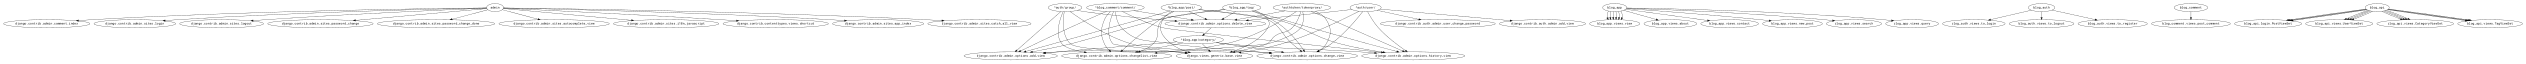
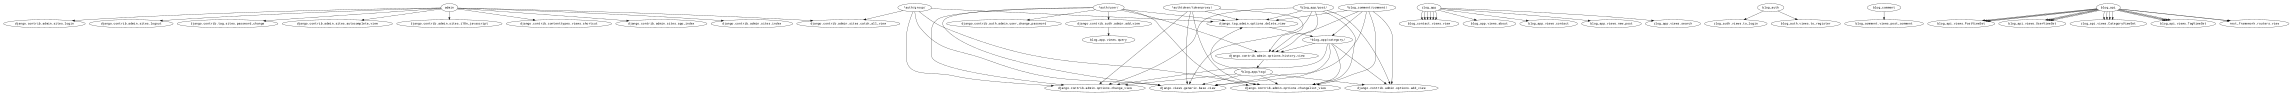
(1759, 12) -> (1109, 31)
(47, 24) -> (752, 24)
(320, 24) -> (228, 24)
(436, 24) -> none
(1215, 24) -> (1252, 24)
(1615, 24) -> (1429, 24)
(2042, 24) -> none
none -> (2254, 24)
(2268, 24) -> (1961, 24)
(1039, 31) -> (885, 15)
(1324, 32) -> (1261, 63)
(1185, 46) -> (1348, 23)
(1213, 46) -> none
none -> (1179, 47)
